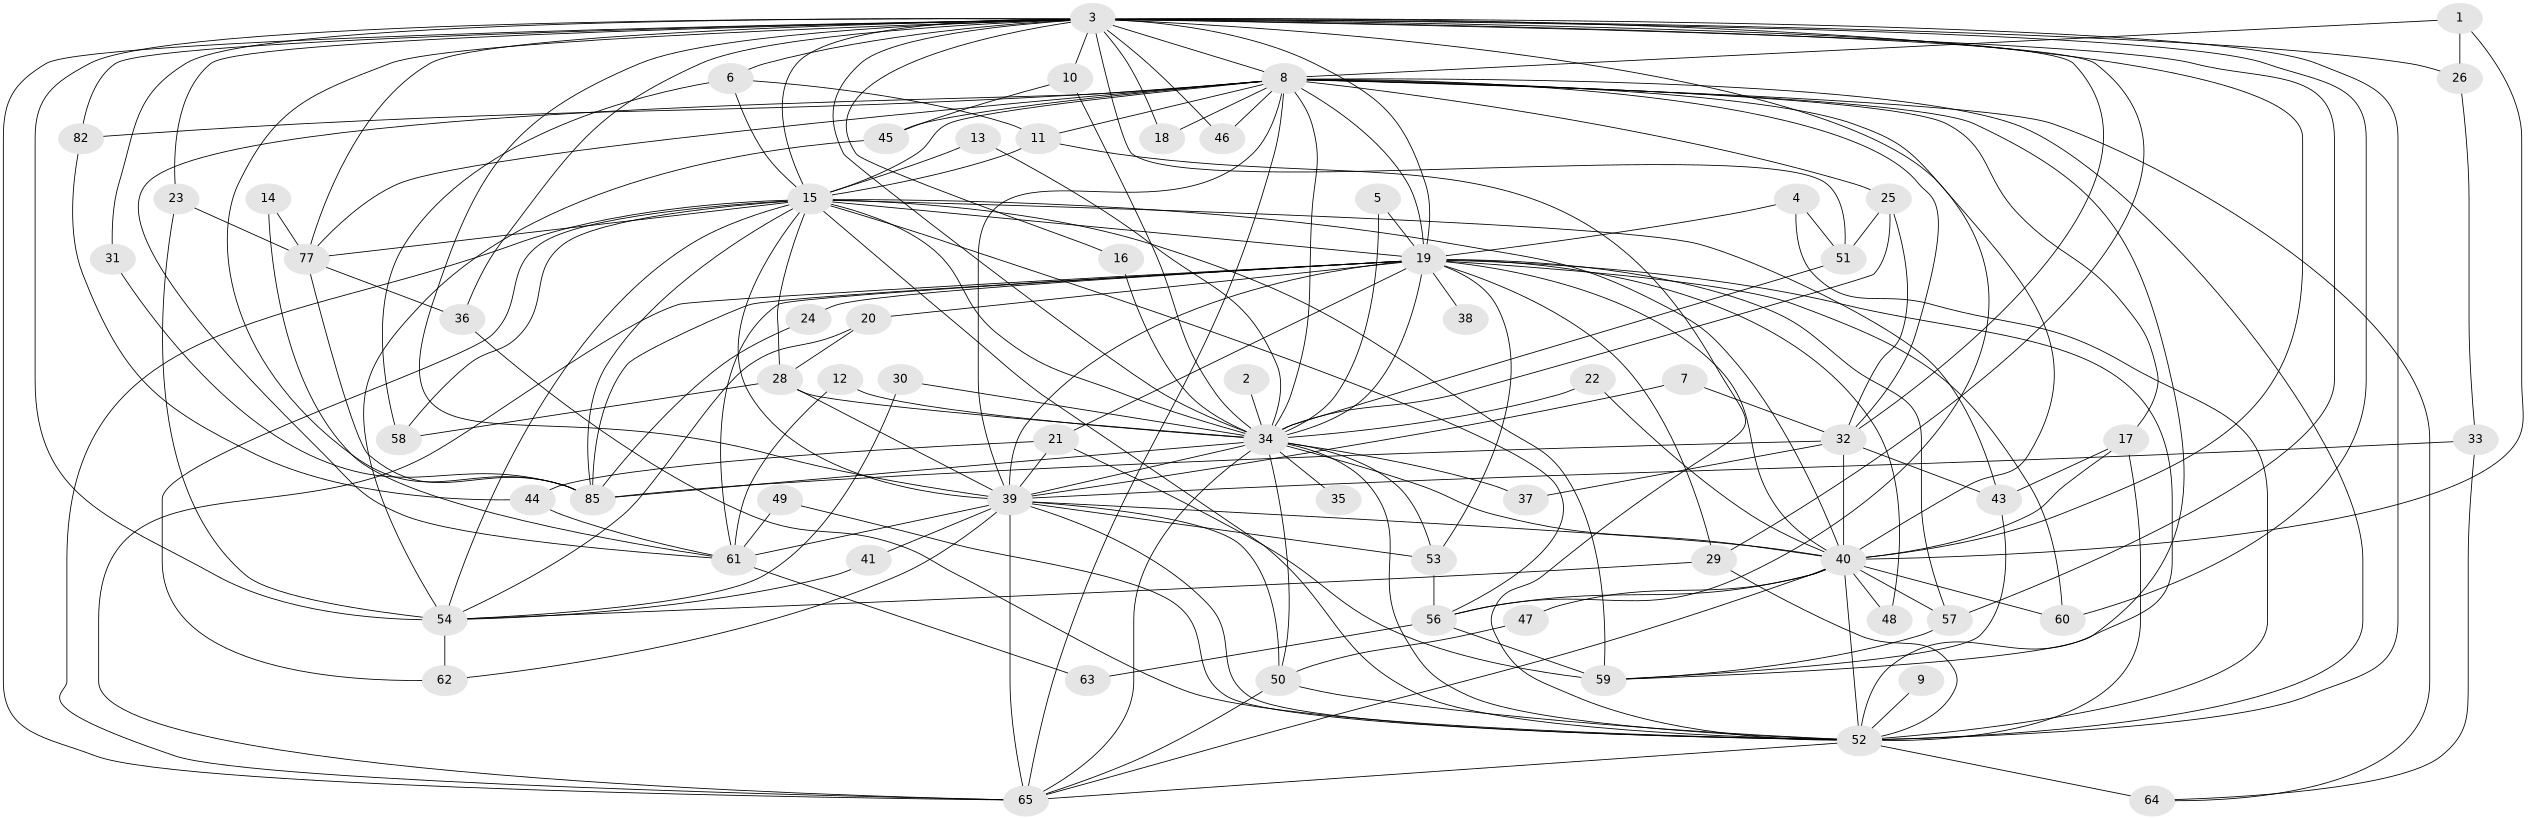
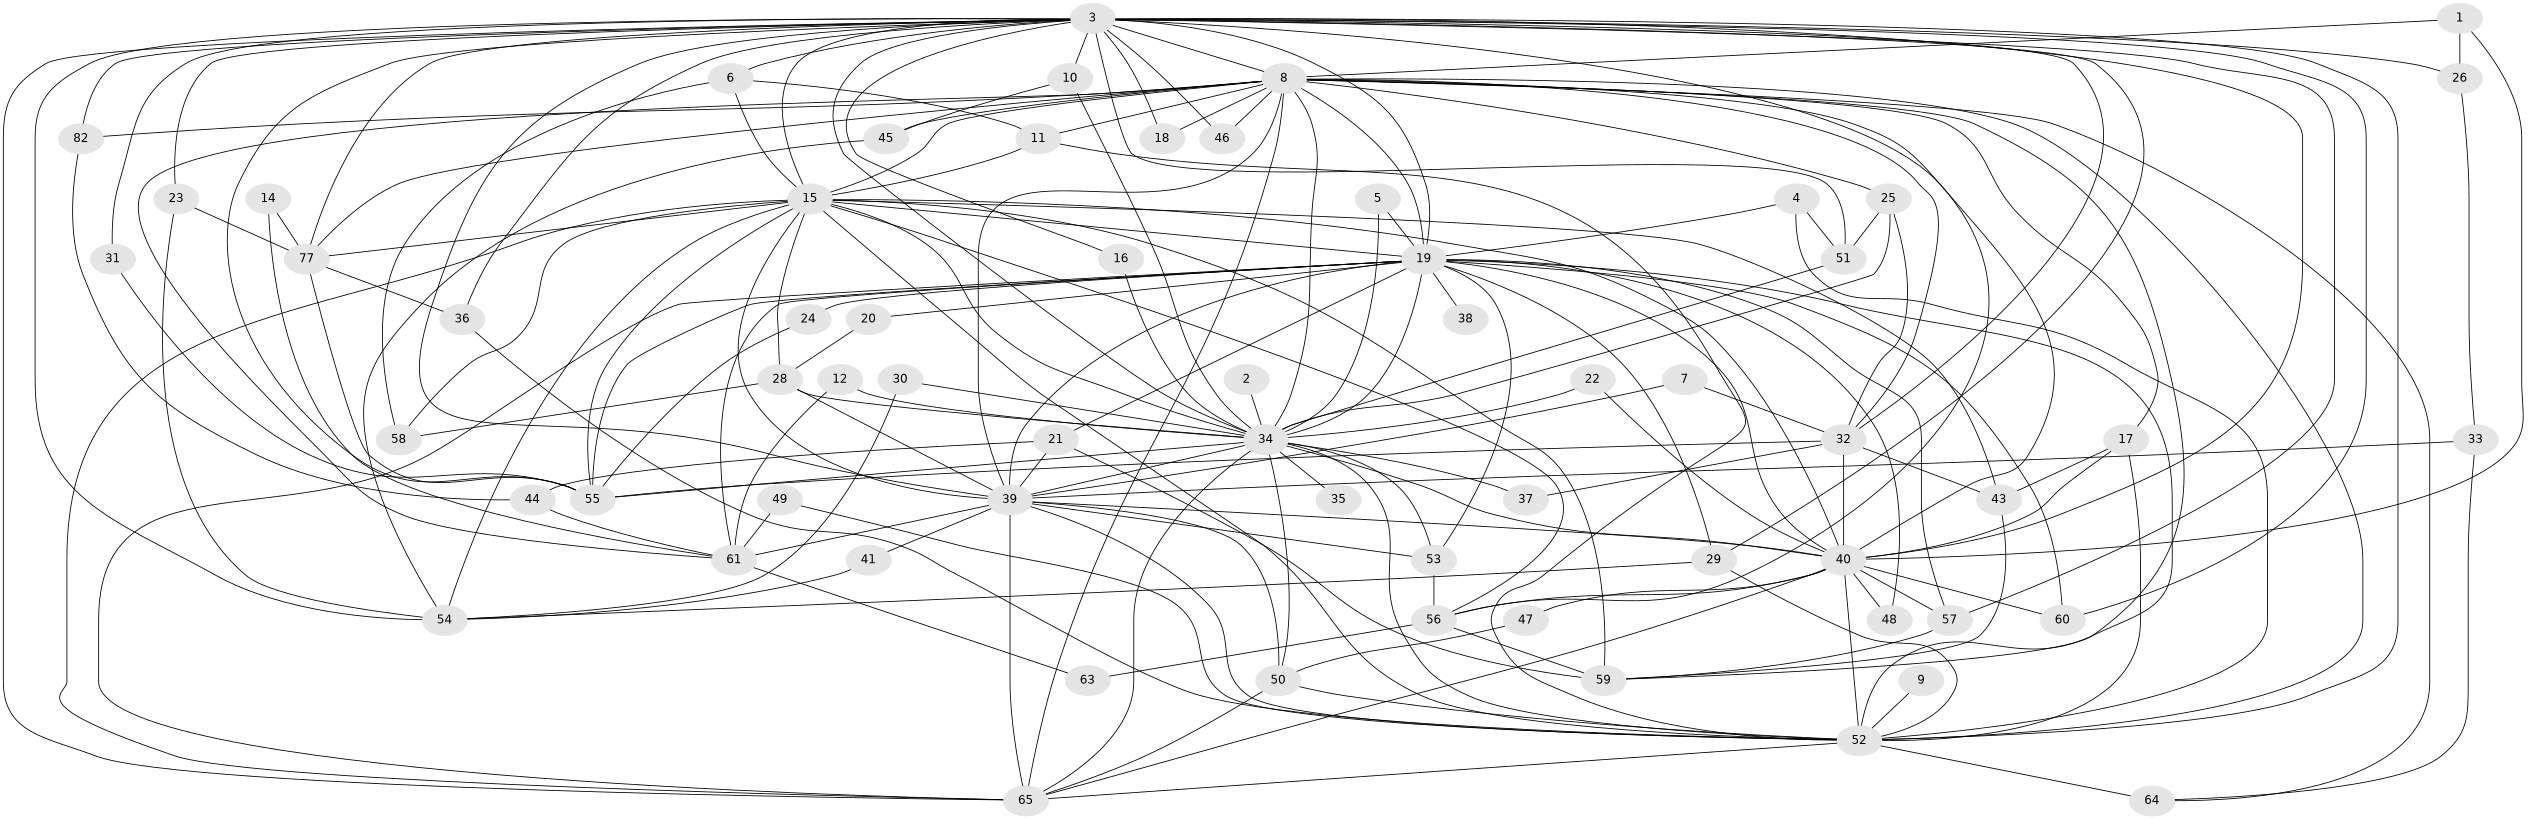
(978, 139) -> none
(669, 461) -> none
(593, 500) -> (593, 500)
(445, 681) -> none
